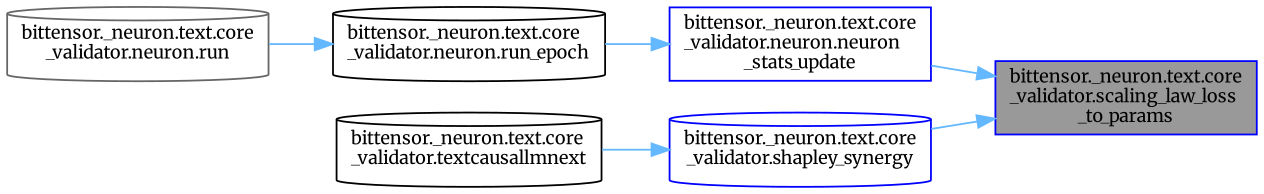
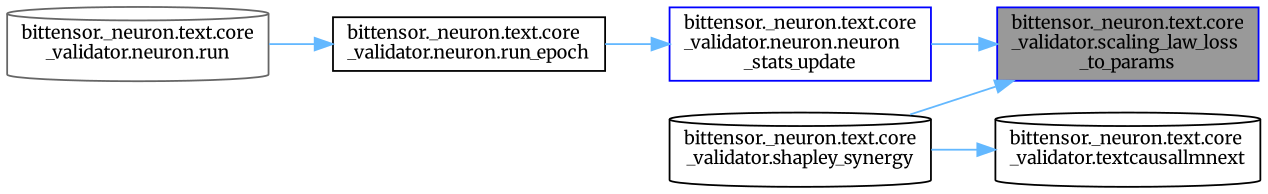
(469, 44) -> (469, 44)
(626, 150) -> (954, 150)
(800, 150) -> (800, 150)
